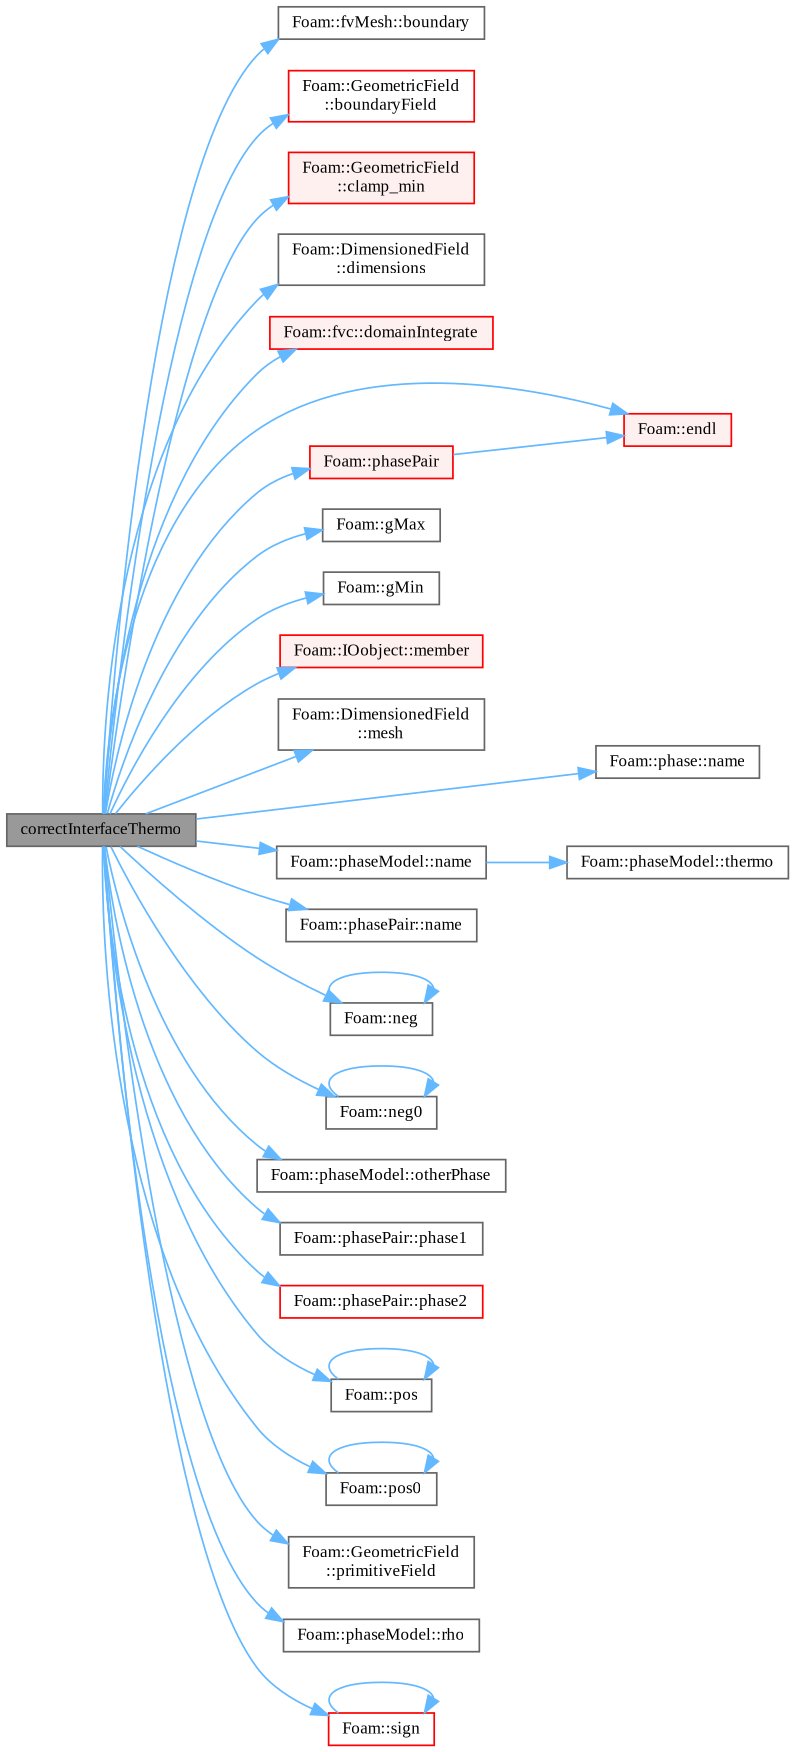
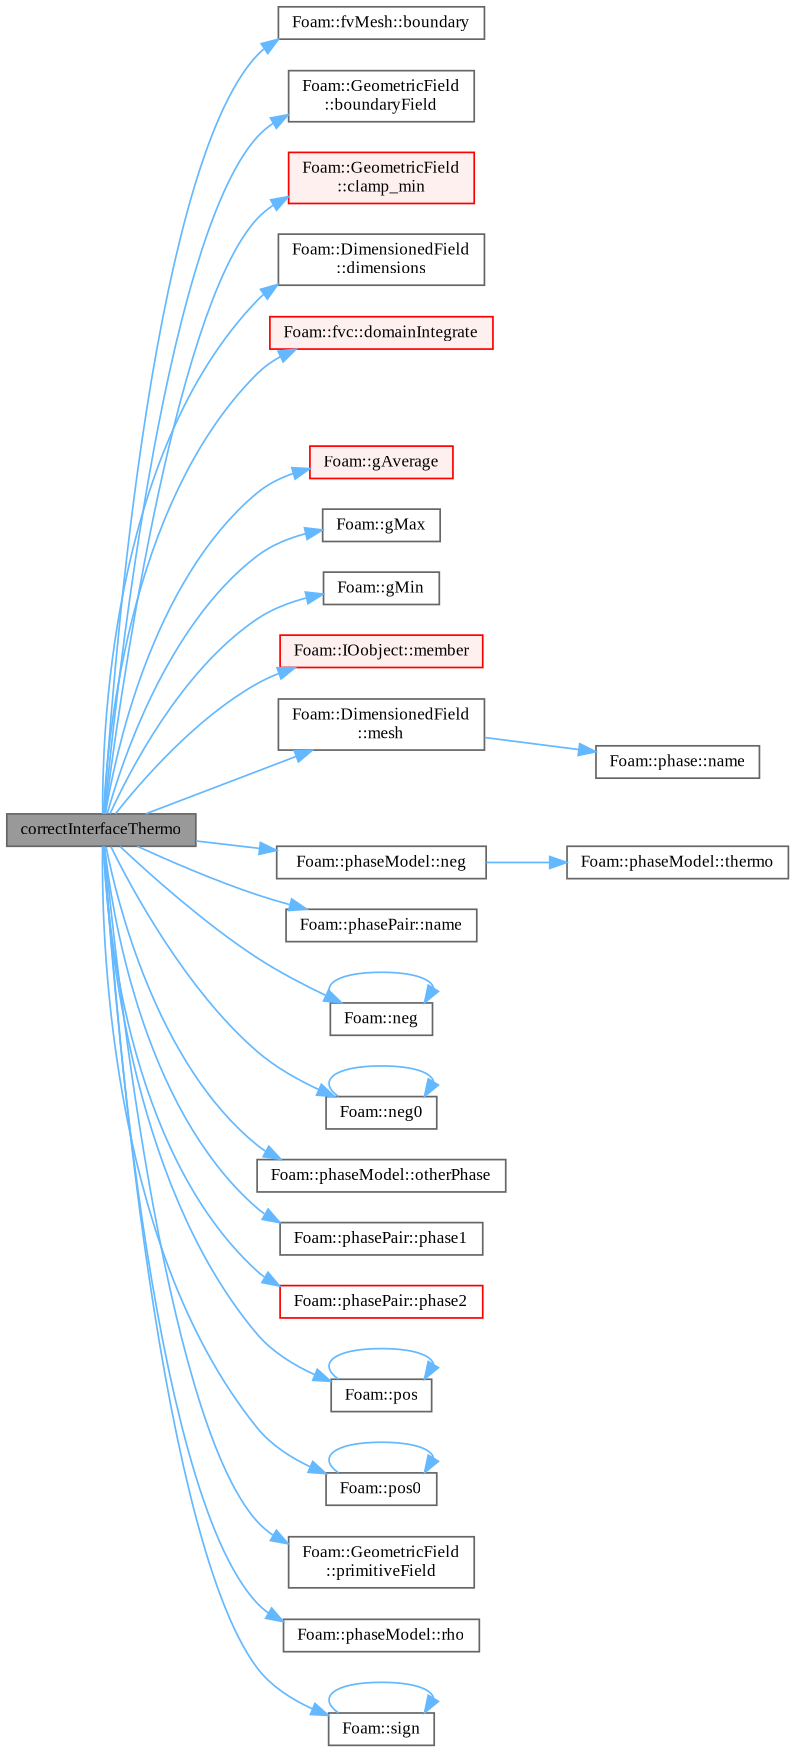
(381, 96) -> (381, 96)
(678, 430) -> none
(381, 462) -> (381, 462)
(387, 796) -> (532, 744)
(381, 862) -> (381, 862)
(381, 1729) -> (381, 1729)
